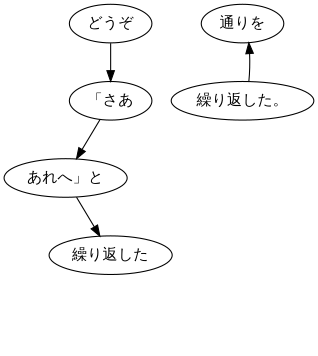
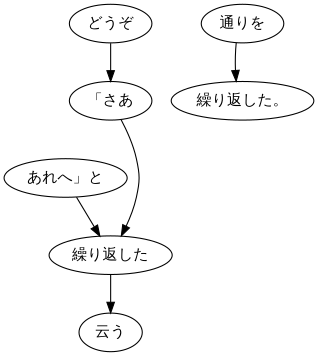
(250, 67) -> (235, 57)
(91, 134) -> (139, 172)
none -> (111, 332)
